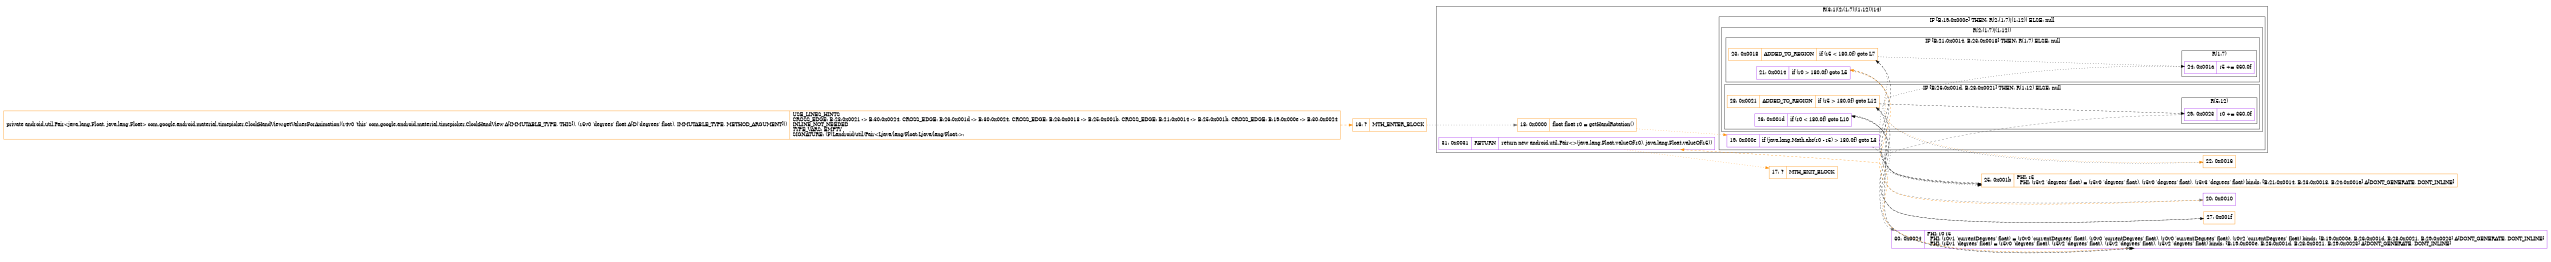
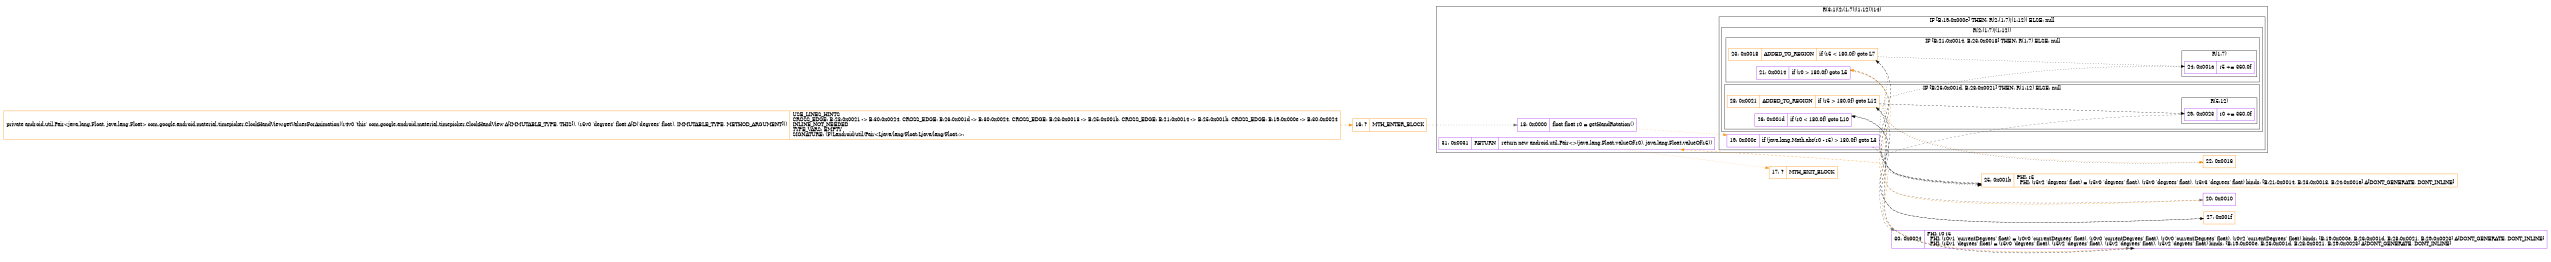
(1577, 125) -> (1577, 125)
(1940, 246) -> none
